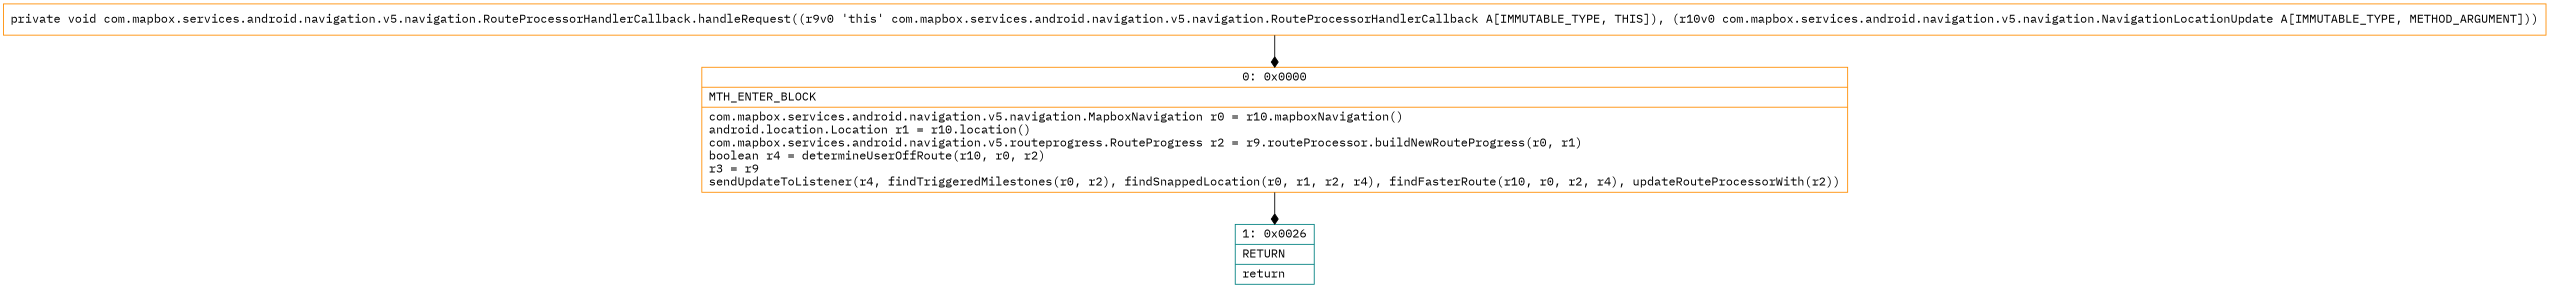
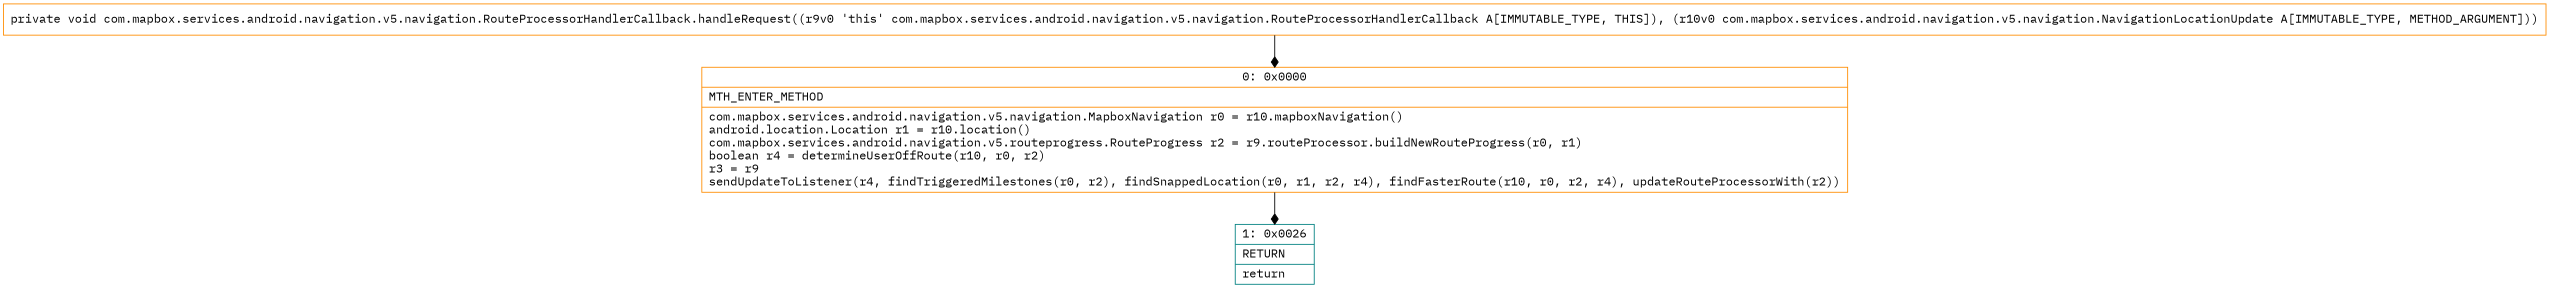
(763, 97) -> (766, 97)
